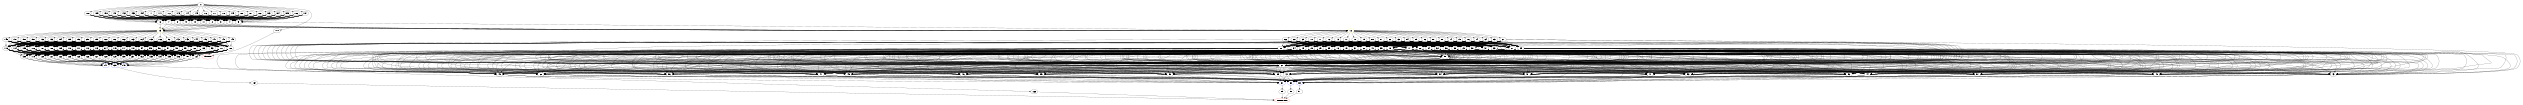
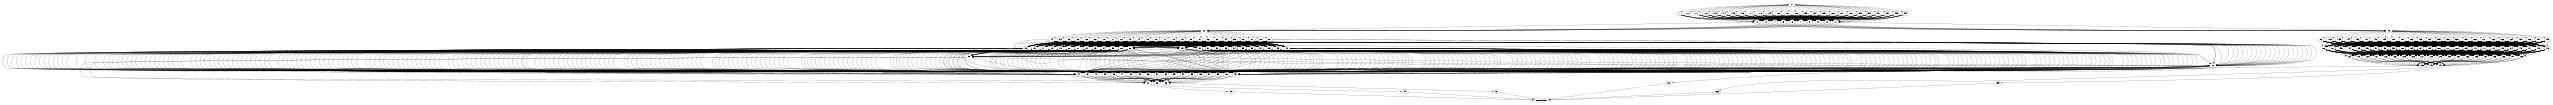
(208, 57) -> none
none -> (1998, 83)
